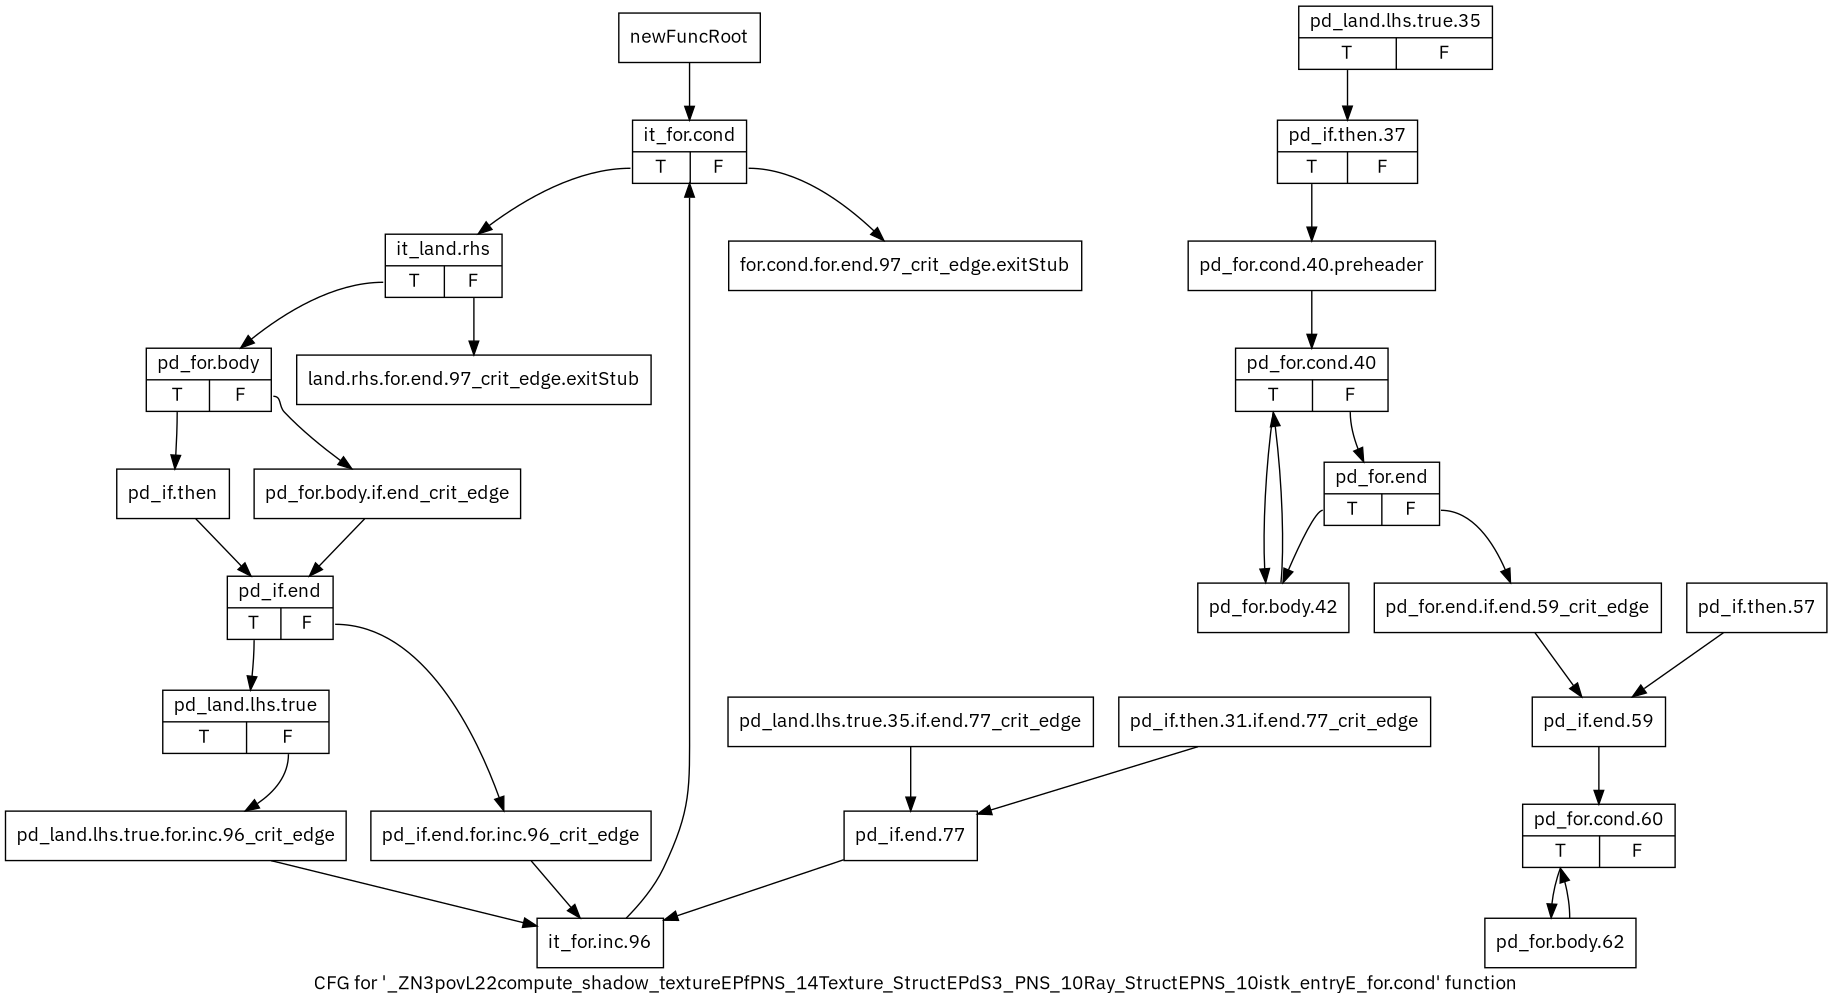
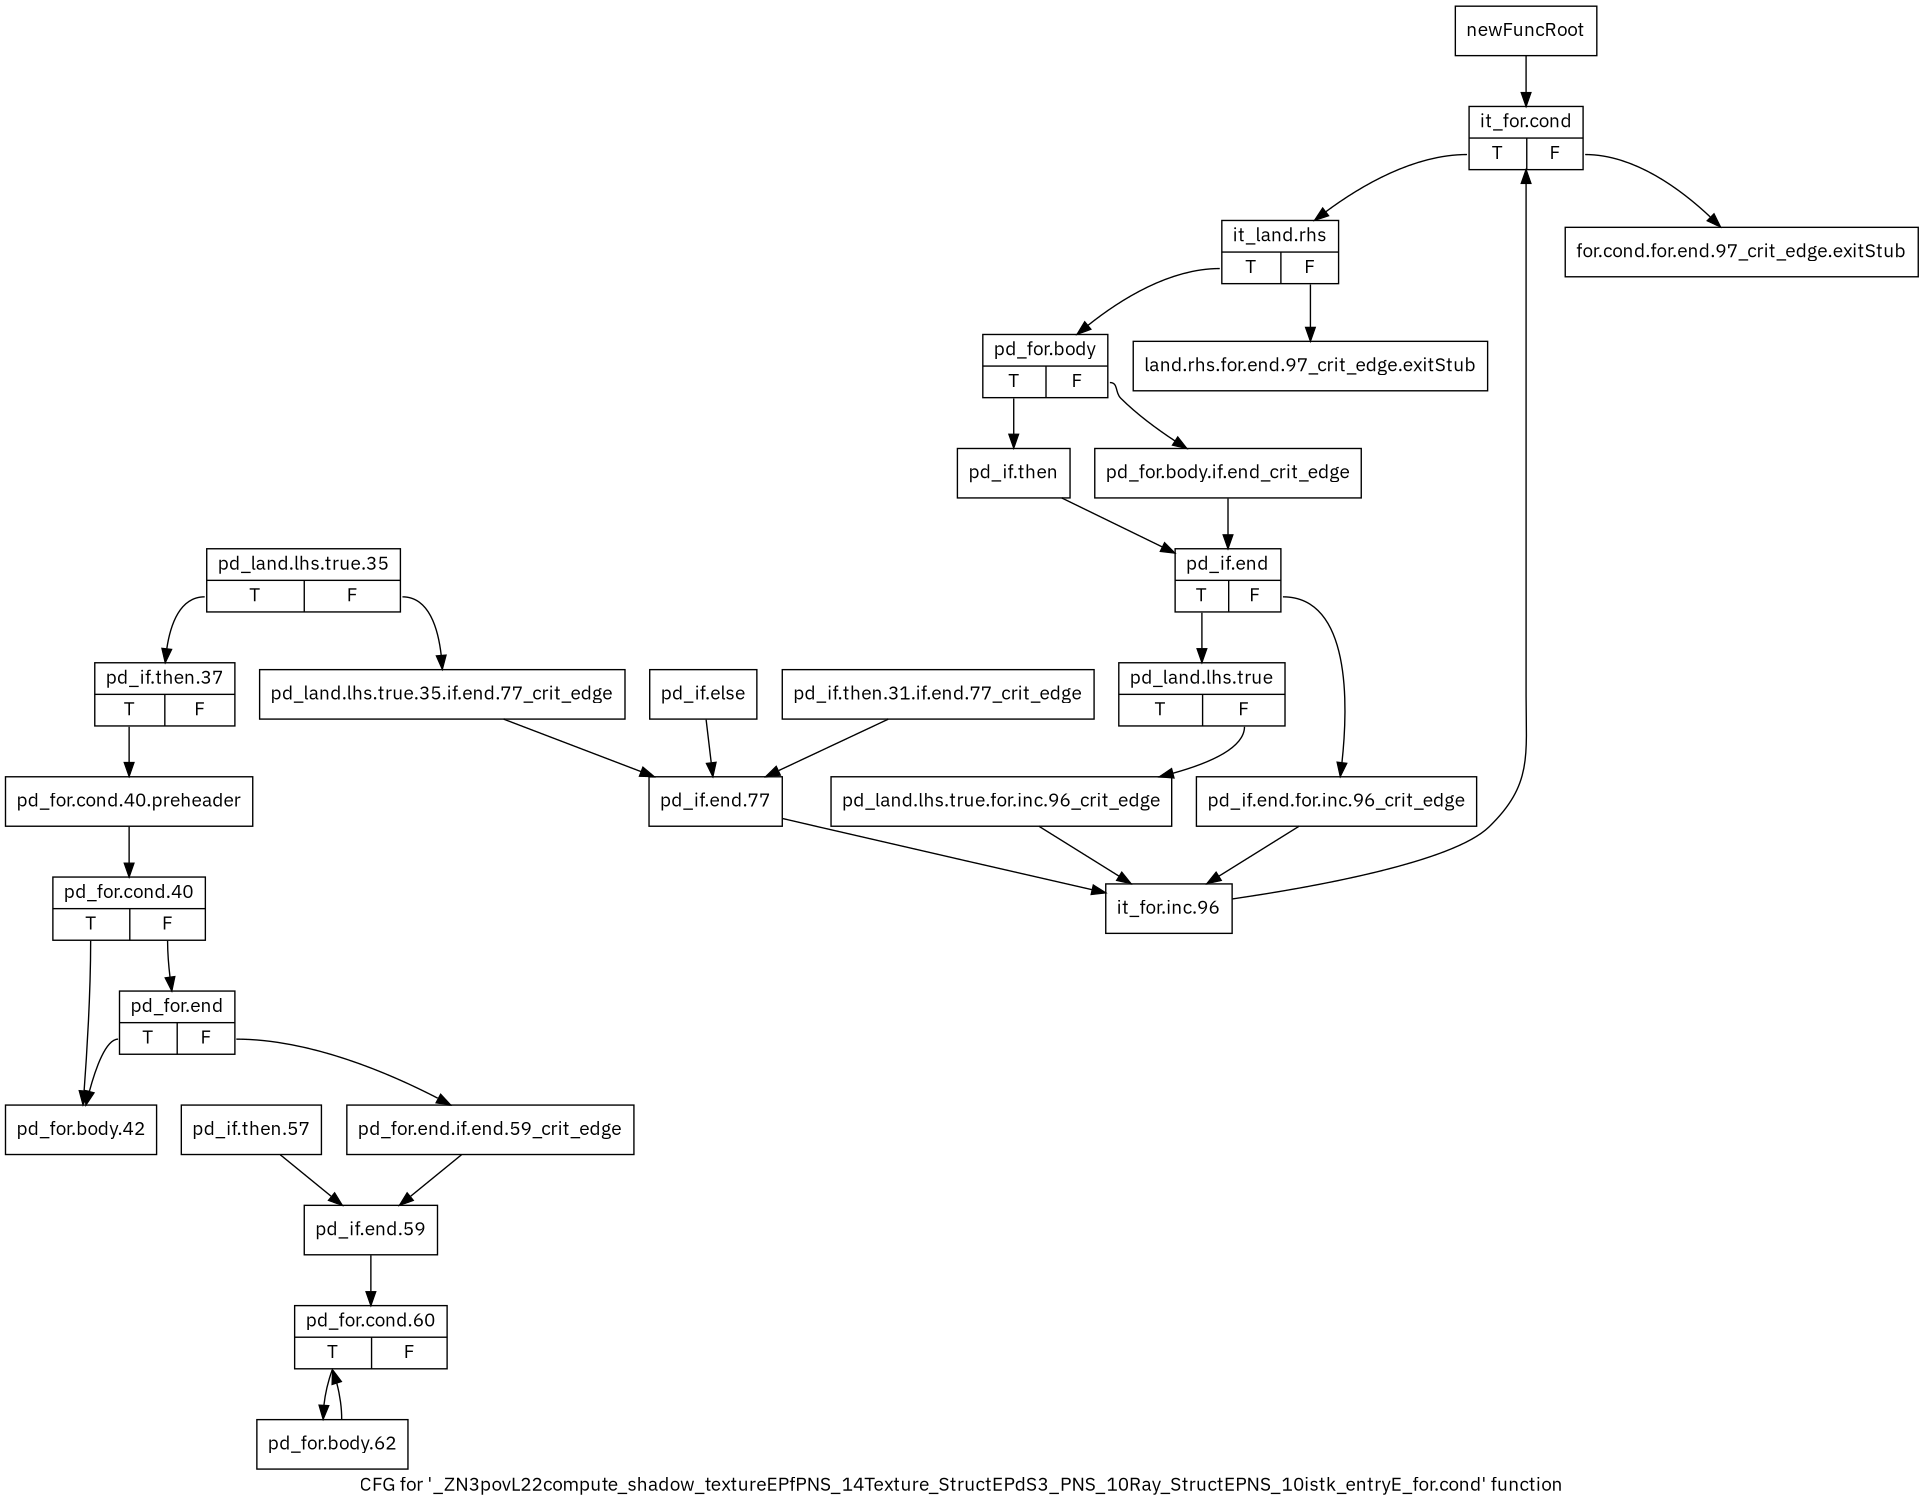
(1282, 504) -> none
none -> (432, 618)
none -> (703, 694)
